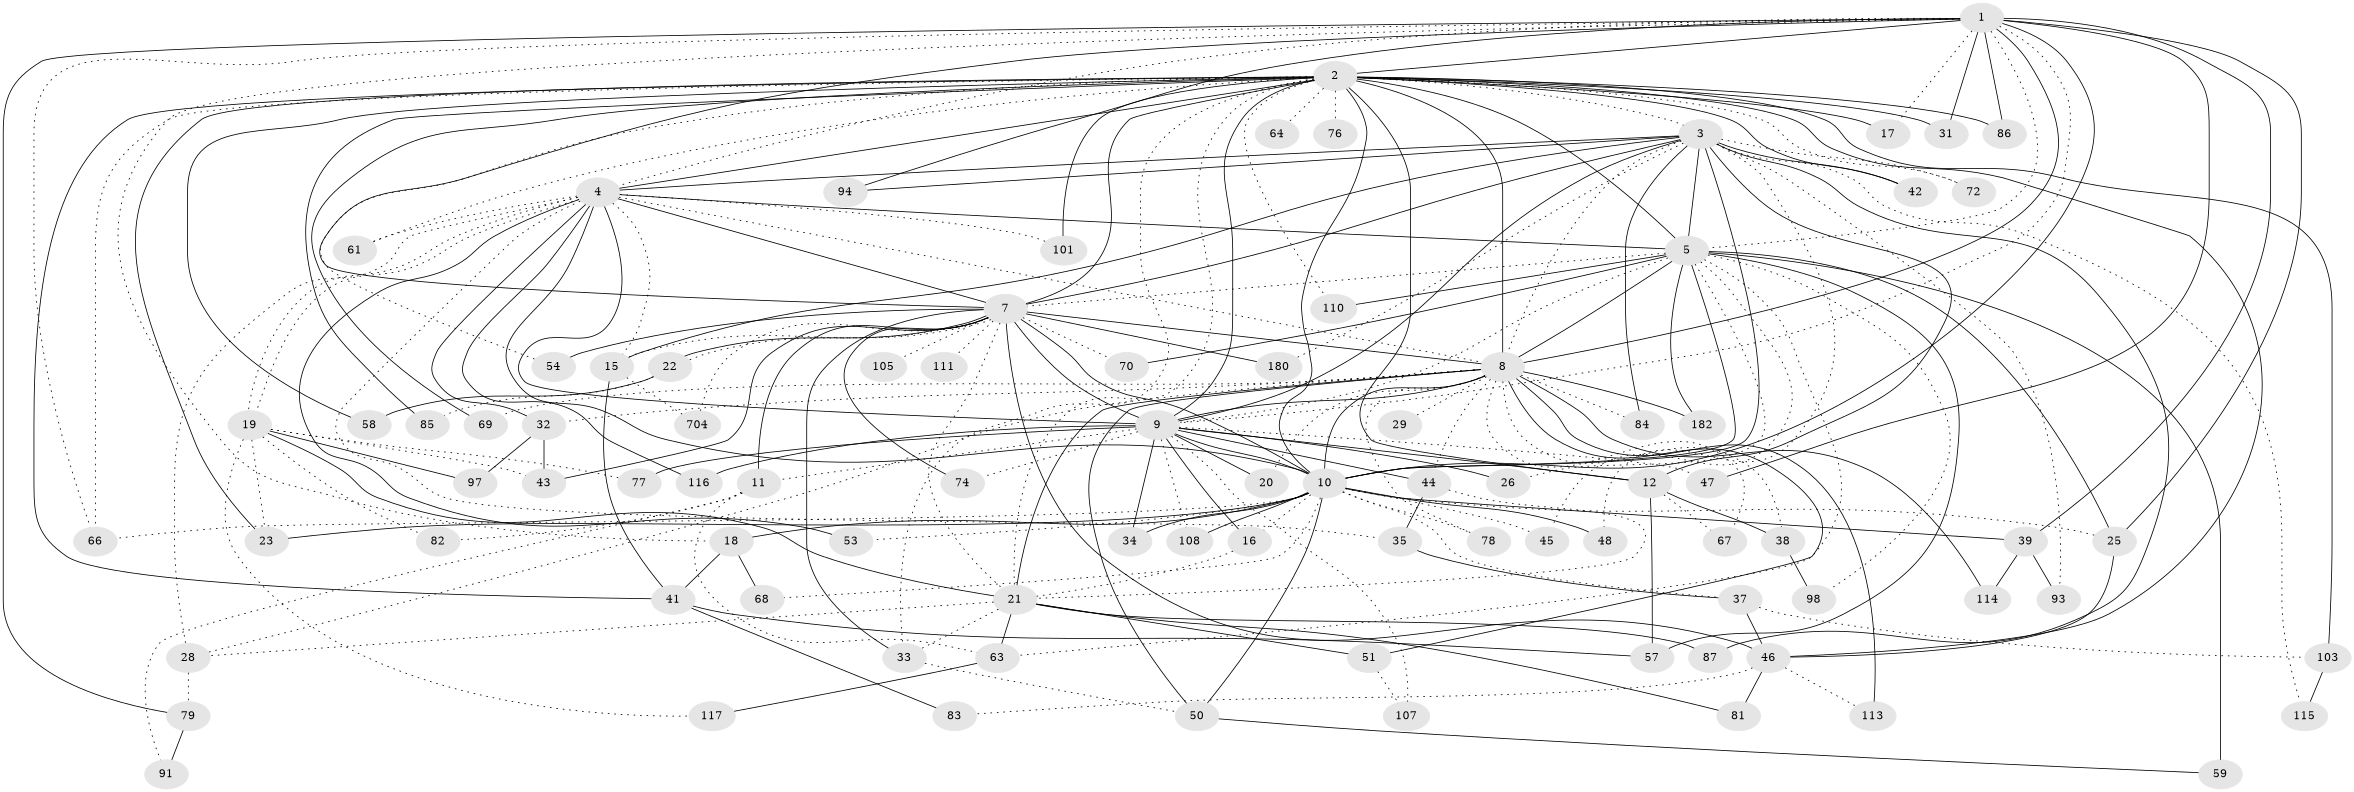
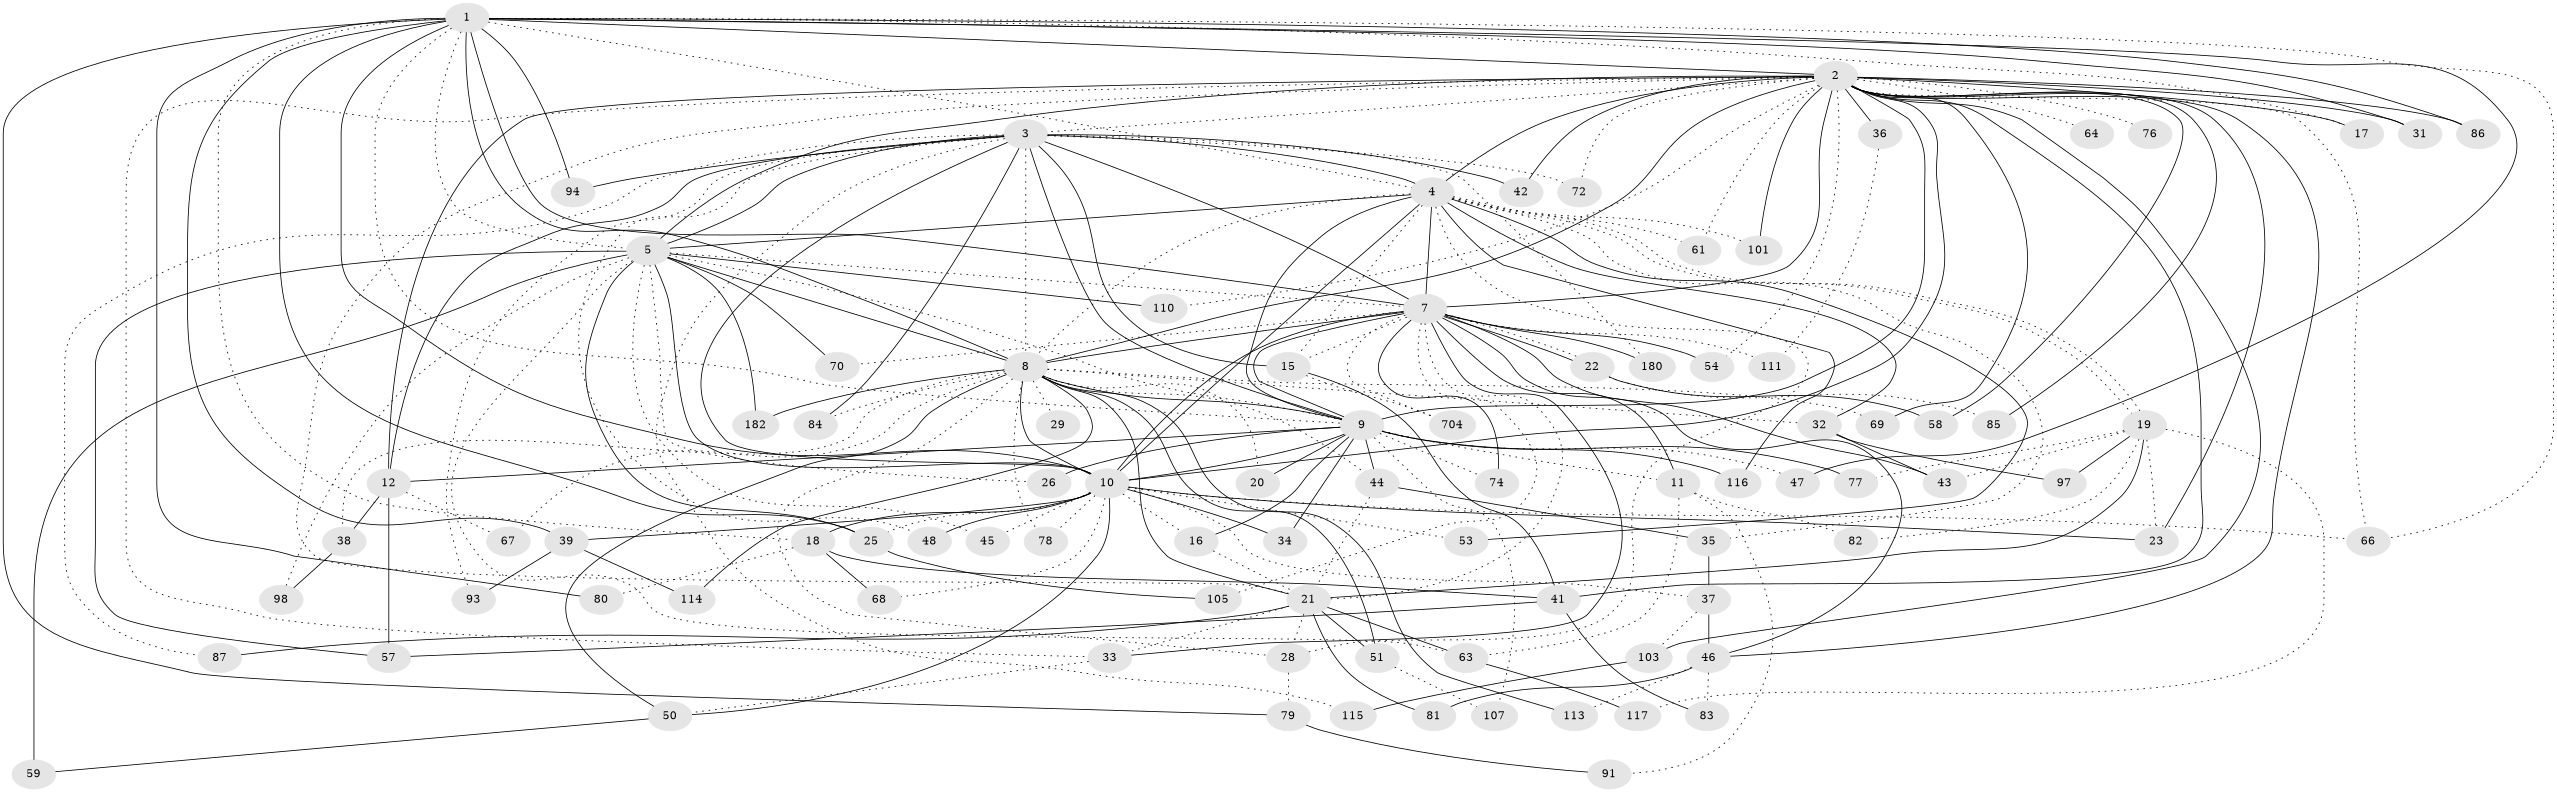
none -> (1880, 134)
(2167, 434) -> (330, 235)
(1190, 542) -> none
none -> (601, 600)
(1974, 646) -> (1078, 589)
